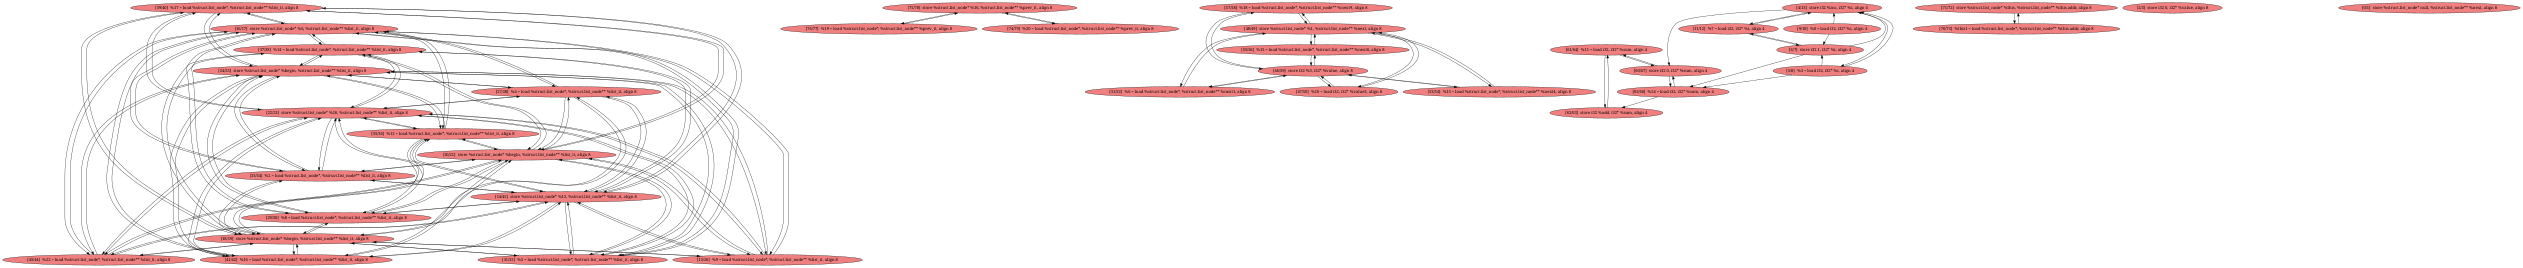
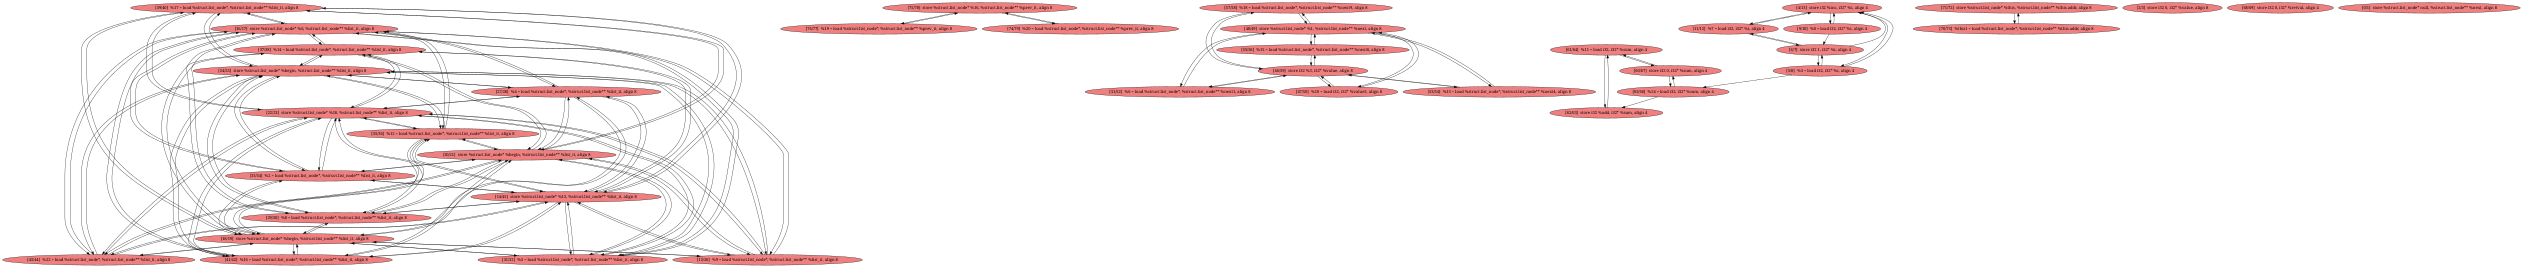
none -> (2280, 8)
(1710, 16) -> (1830, 17)
(1748, 70) -> (1818, 59)
